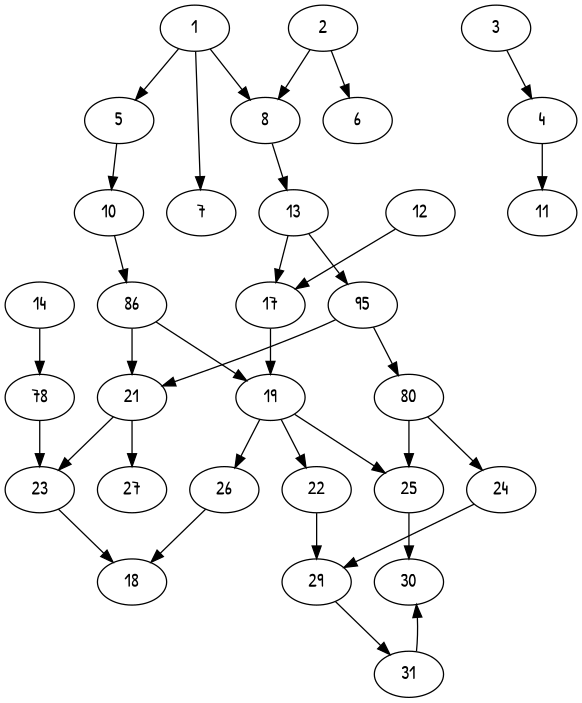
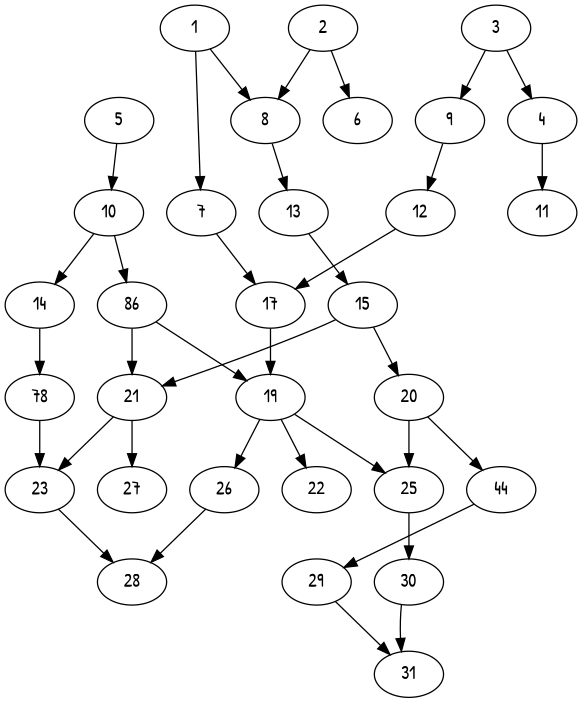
(161, 69) -> none
none -> (450, 121)
(284, 253) -> (232, 254)
none -> (78, 254)
(363, 305) -> (363, 305)
(409, 397) -> (409, 397)
(501, 490) -> (501, 490)
(317, 530) -> none
(132, 582) -> (132, 582)
(418, 634) -> (400, 622)
